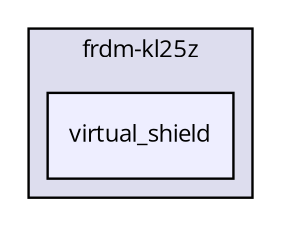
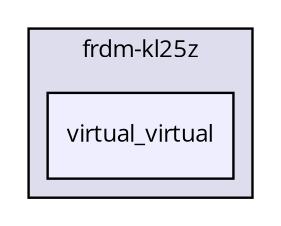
(141, 136) -> (141, 136)
